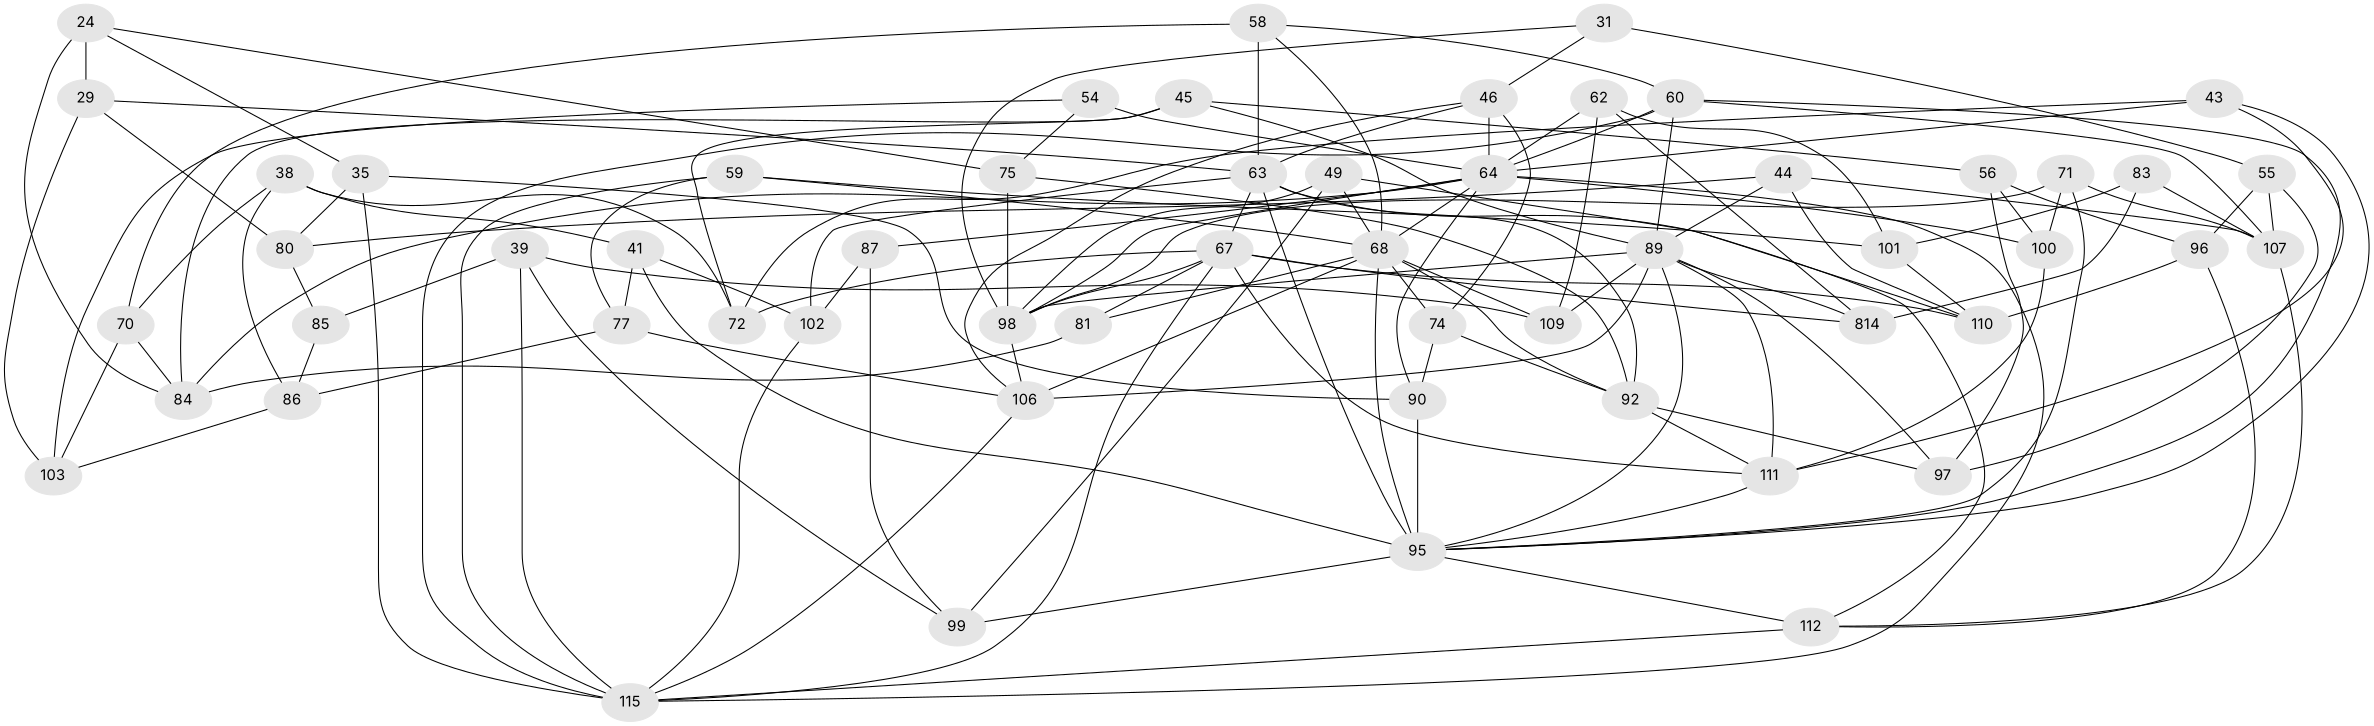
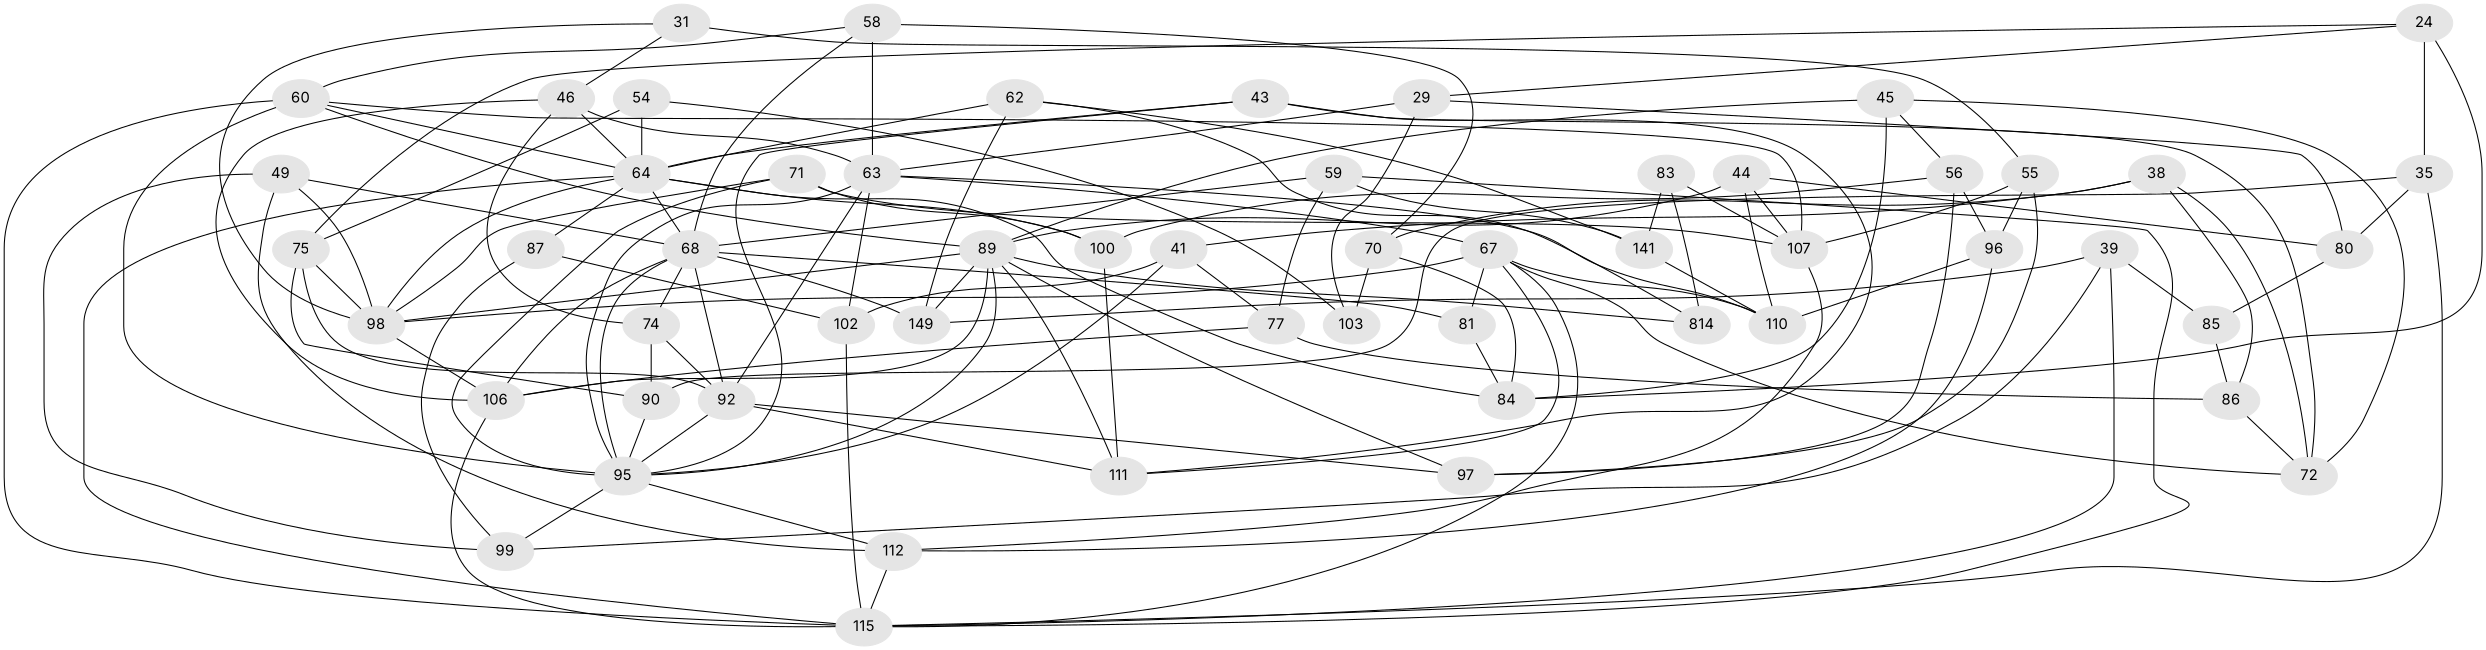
(1889, 250) -> (1644, 250)
(1425, 261) -> (335, 350)
(1545, 292) -> none
(1553, 325) -> (922, 325)
(173, 438) -> (2270, 438)
(1598, 525) -> (675, 438)
